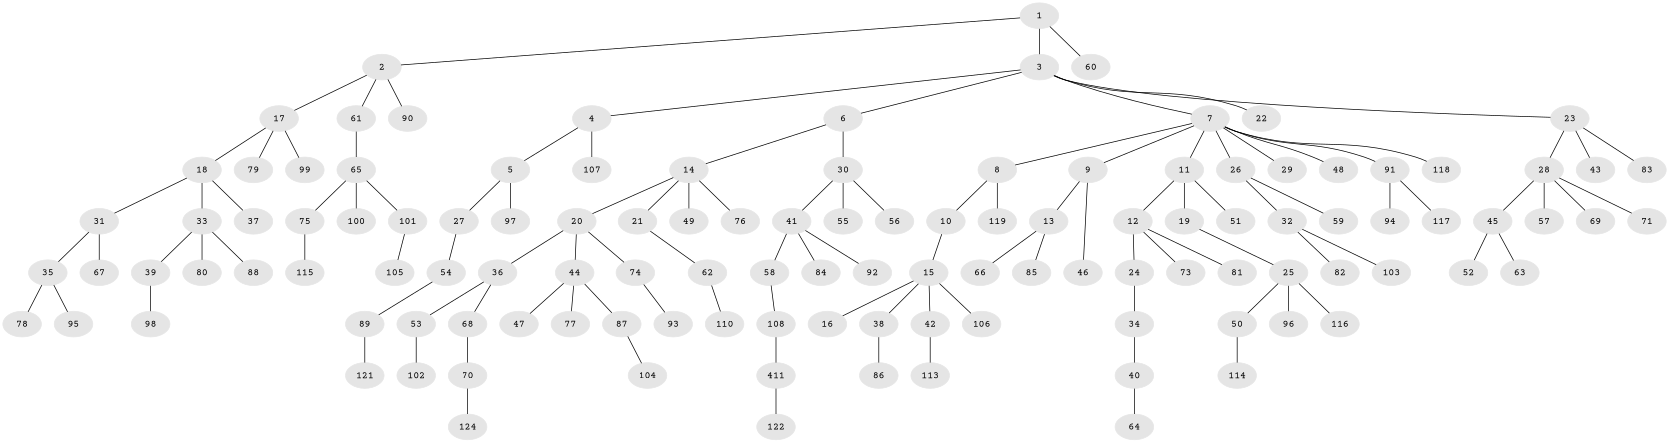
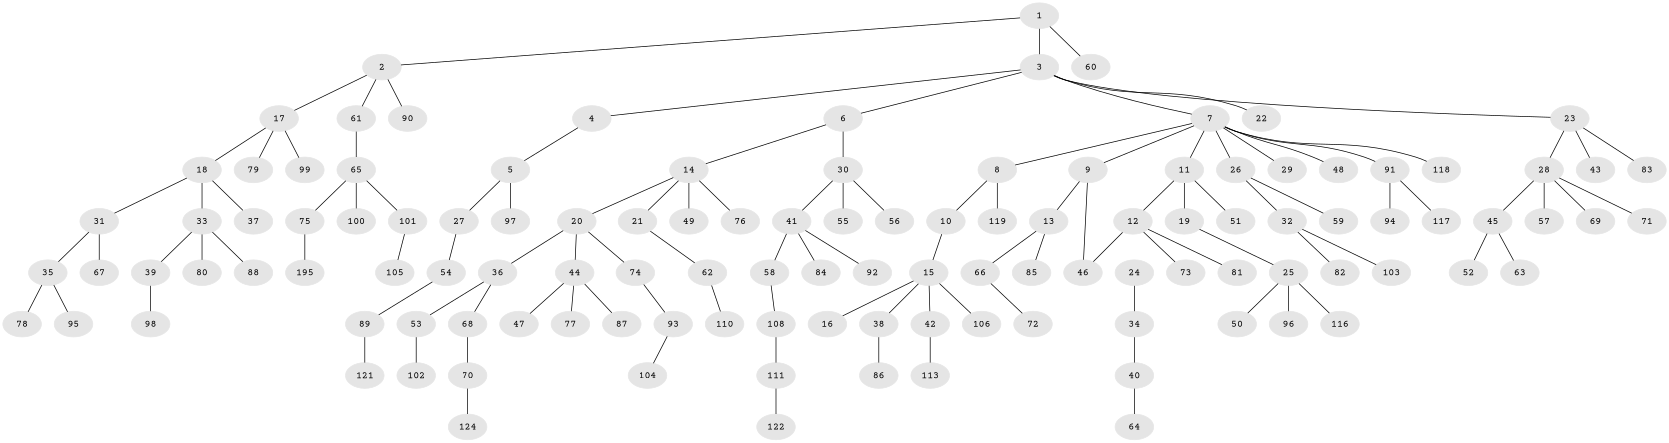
(592, 170) -> none
(1134, 247) -> (1108, 247)
(305, 273) -> (305, 273)
none -> (1033, 324)
(635, 350) -> (660, 350)
(776, 376) -> (776, 376)
(1237, 376) -> none
